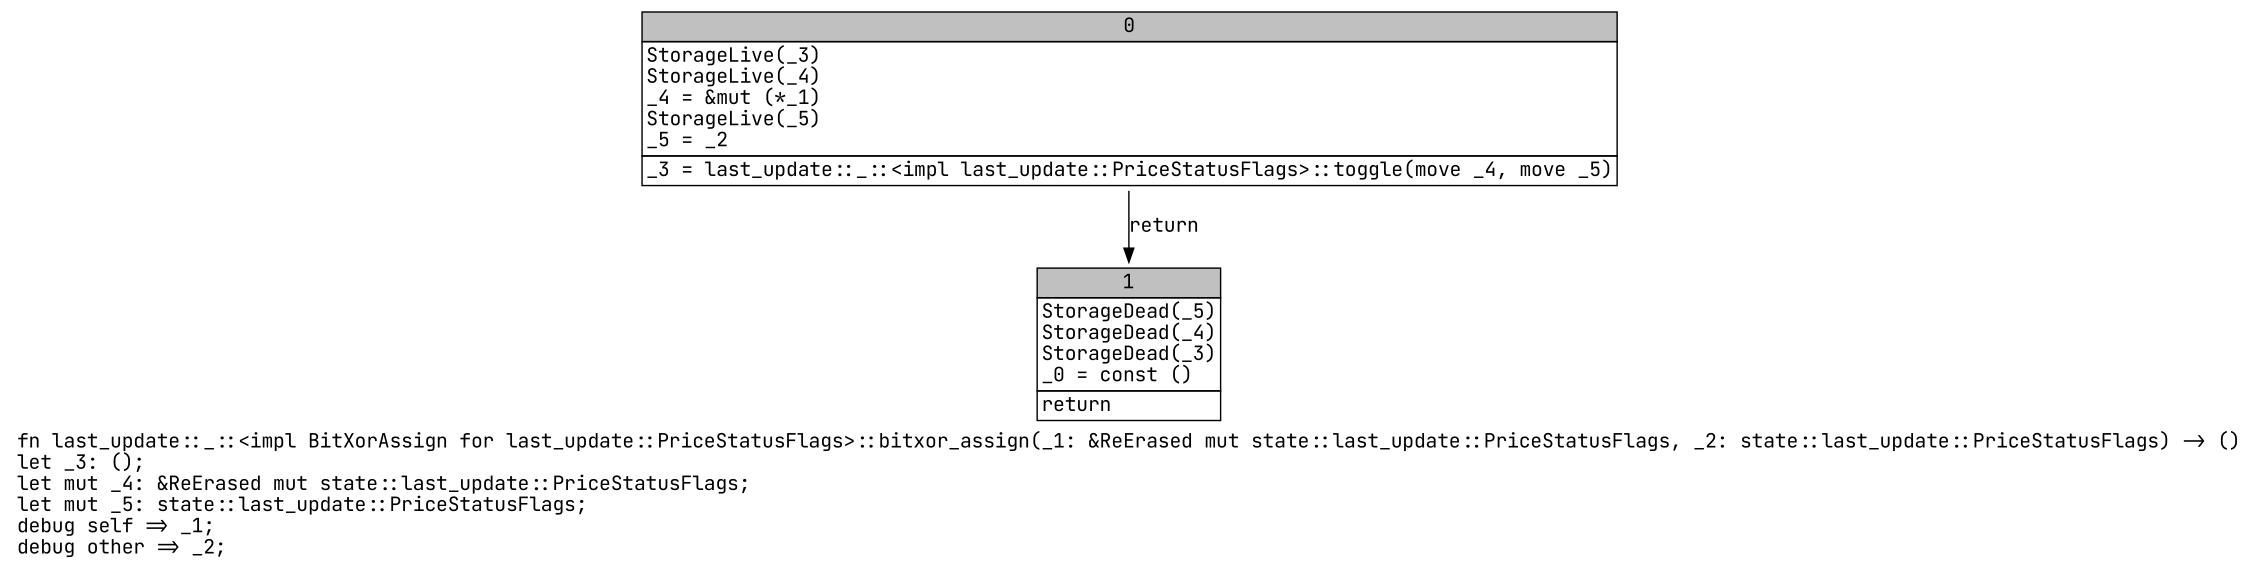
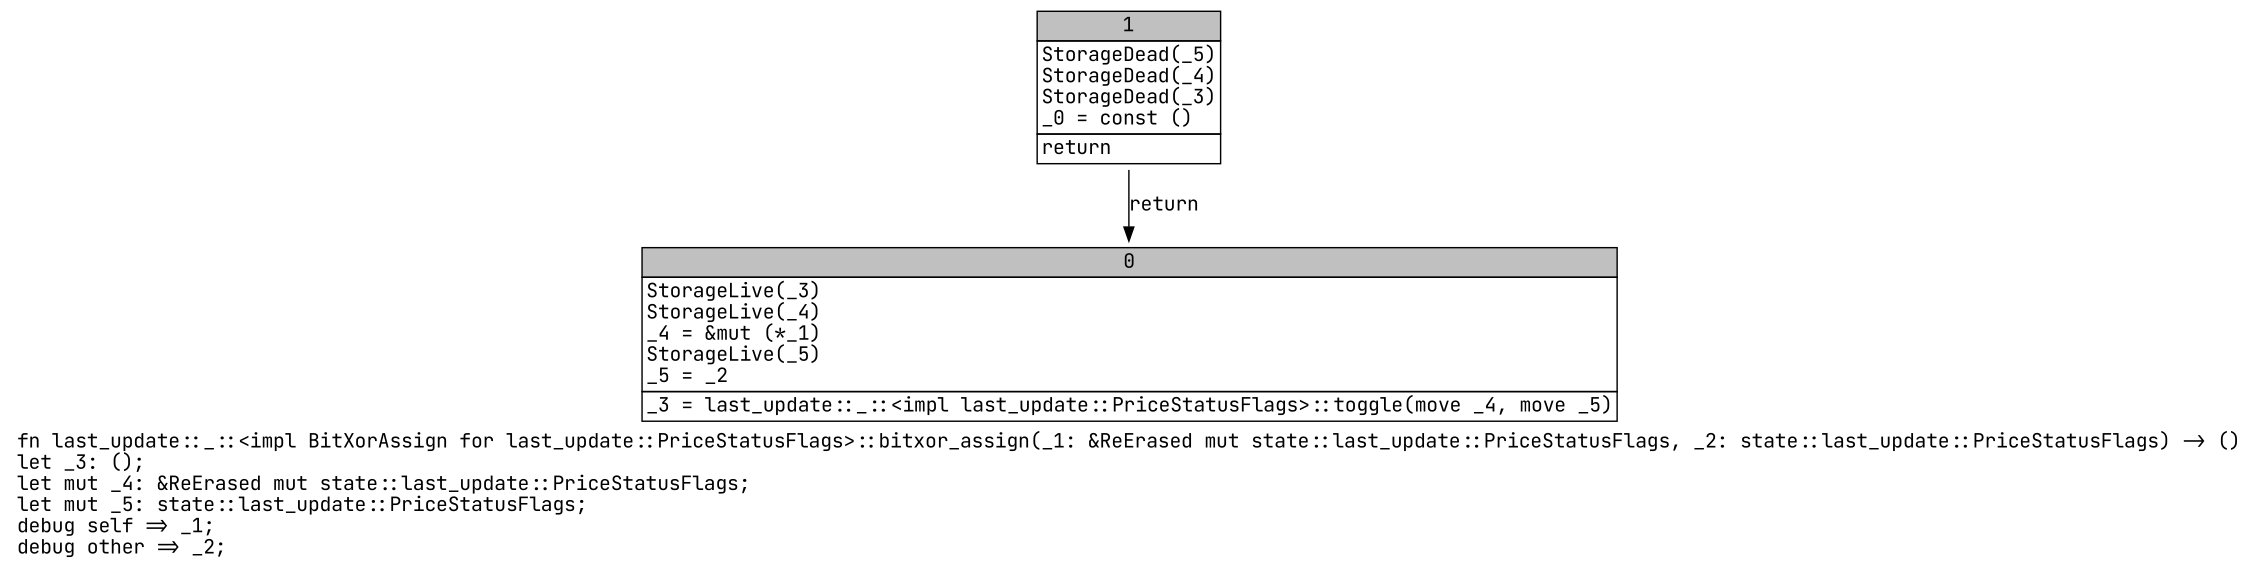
(1129, 219) -> (1129, 198)
